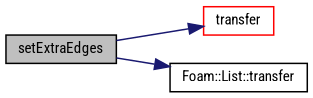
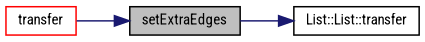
(153, 35) -> (95, 21)
(239, 78) -> (357, 21)
